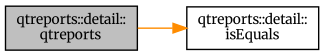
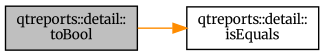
(71, 28) -> (71, 28)
